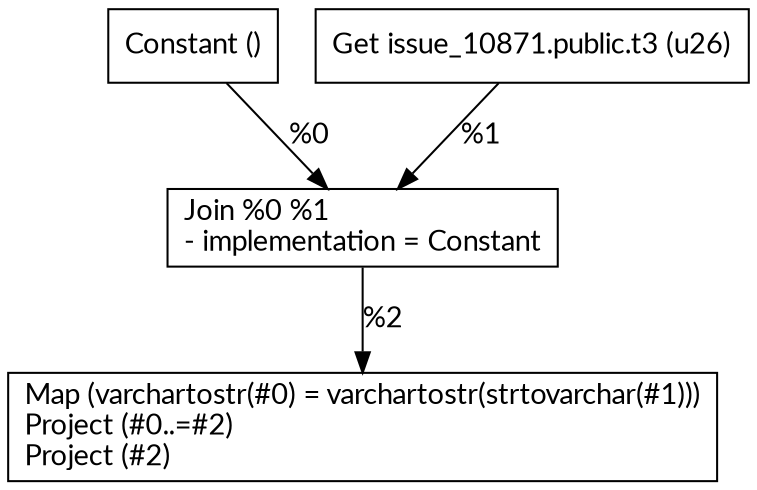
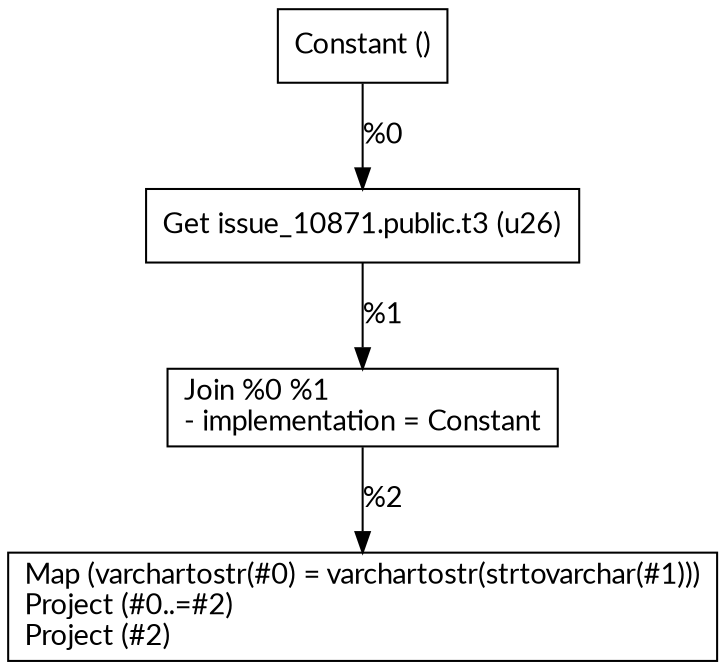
(270, 128) -> (363, 126)
